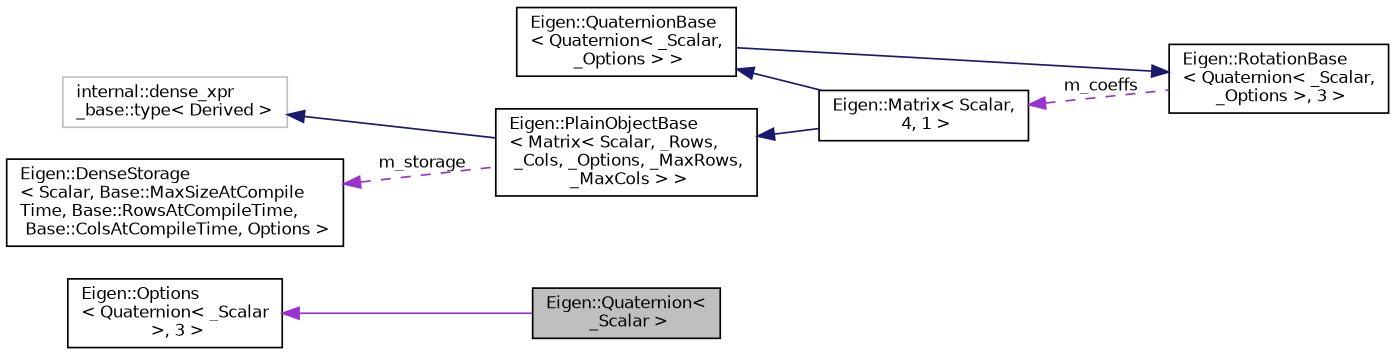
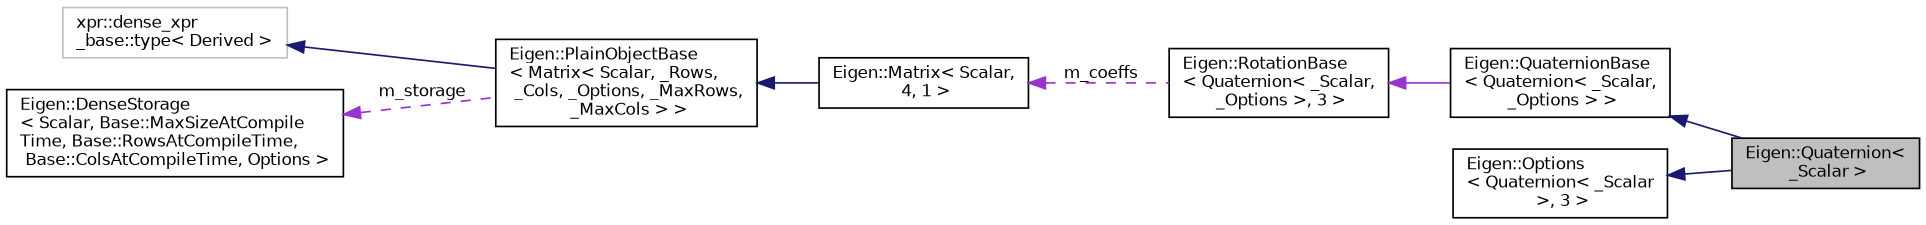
(944, 59) -> (1428, 83)
(787, 82) -> (1714, 130)
(175, 102) -> (175, 33)
(416, 313) -> (1708, 172)
